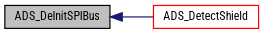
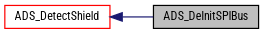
(138, 17) -> (138, 17)
